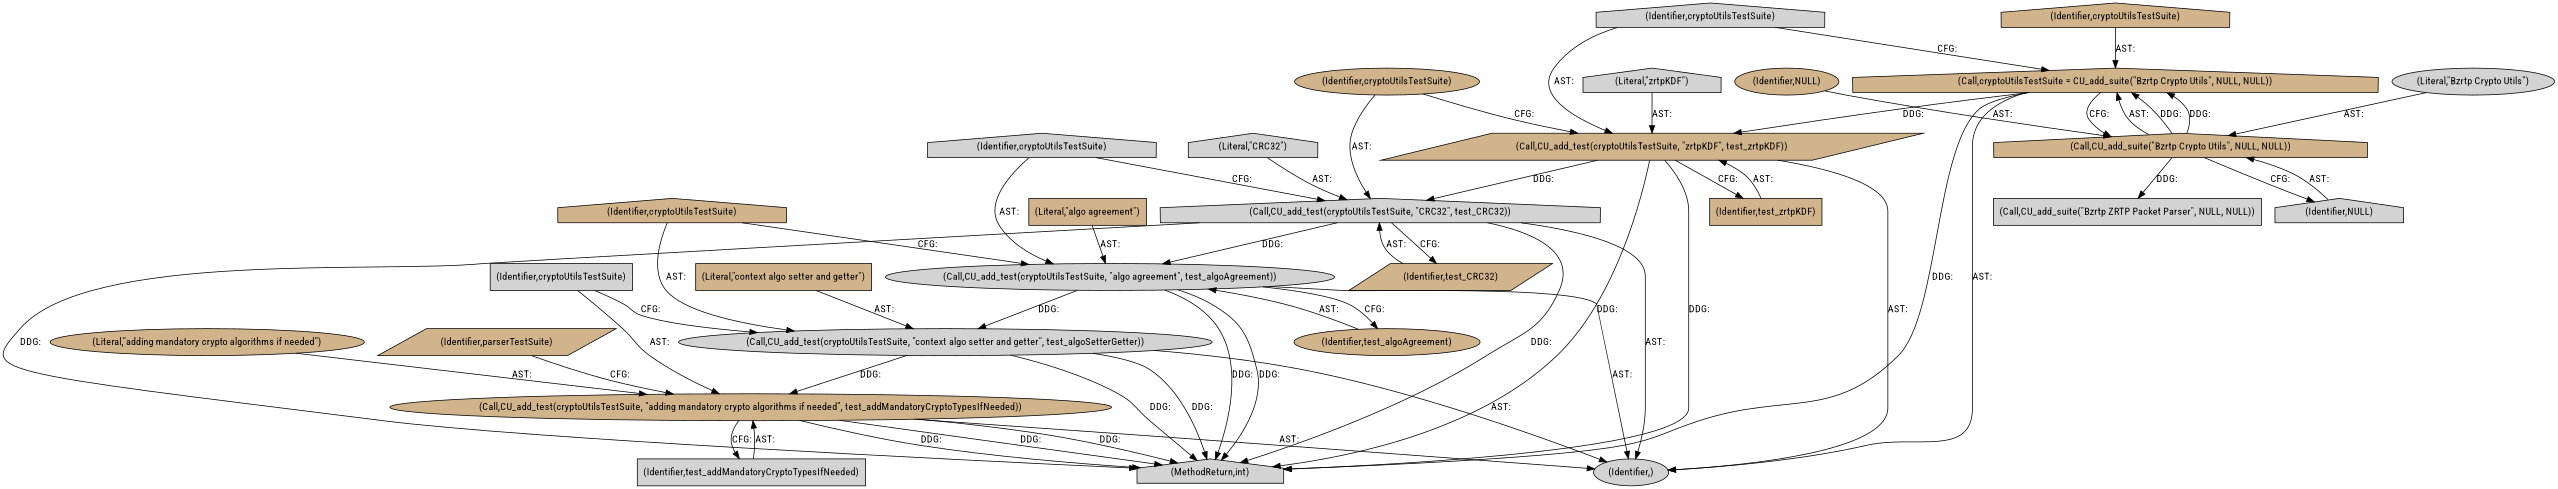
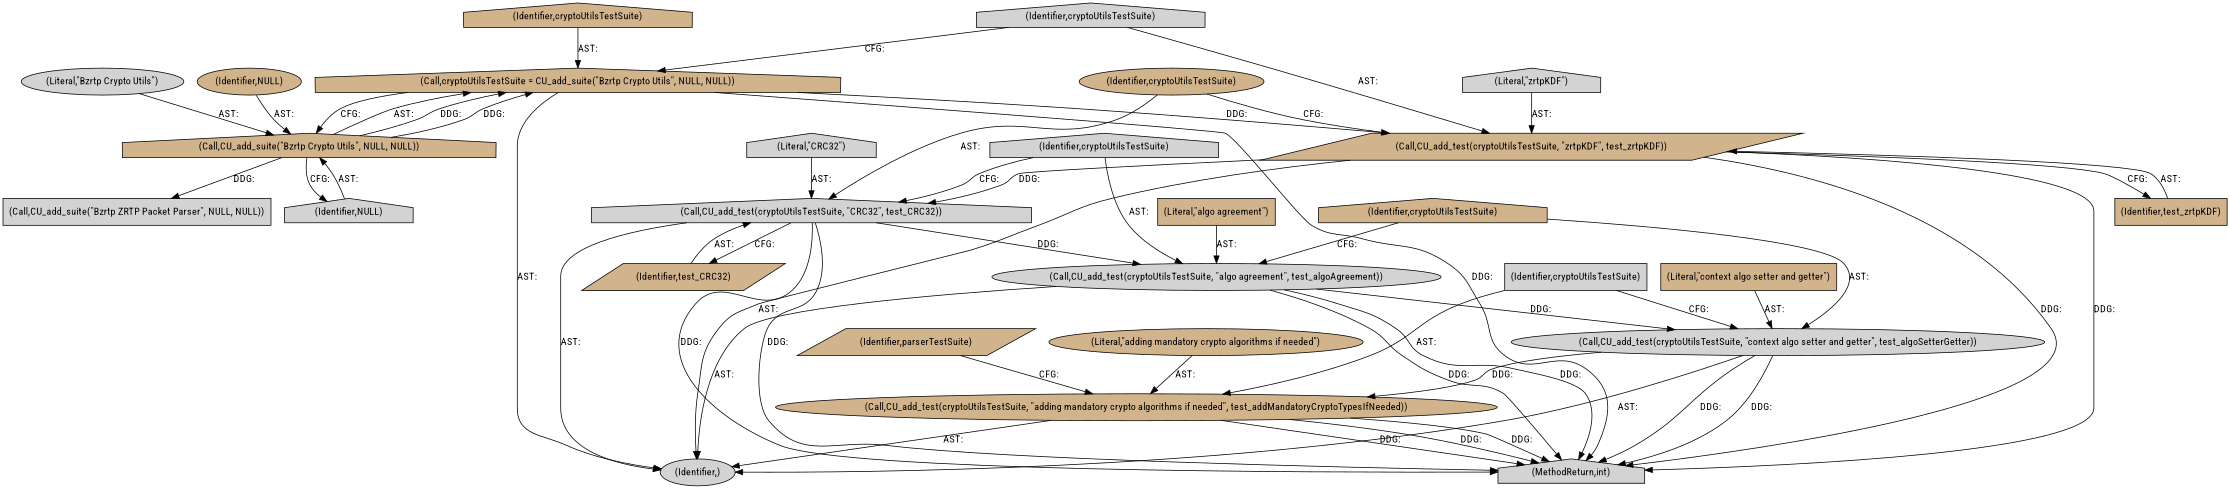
(1387, 342) -> none
(751, 472) -> none
